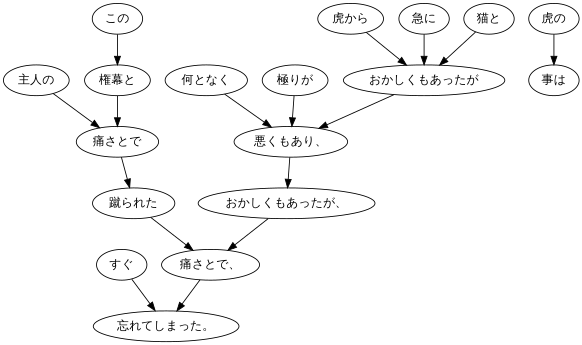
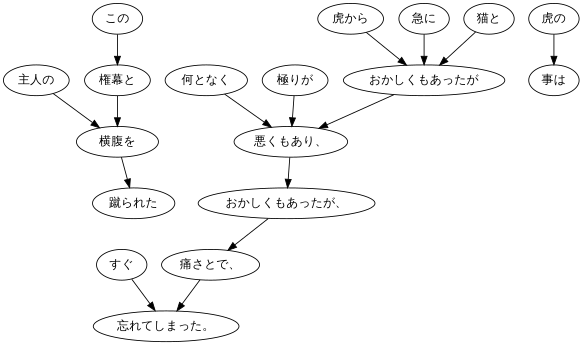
(117, 142) -> (117, 142)
(168, 231) -> none
